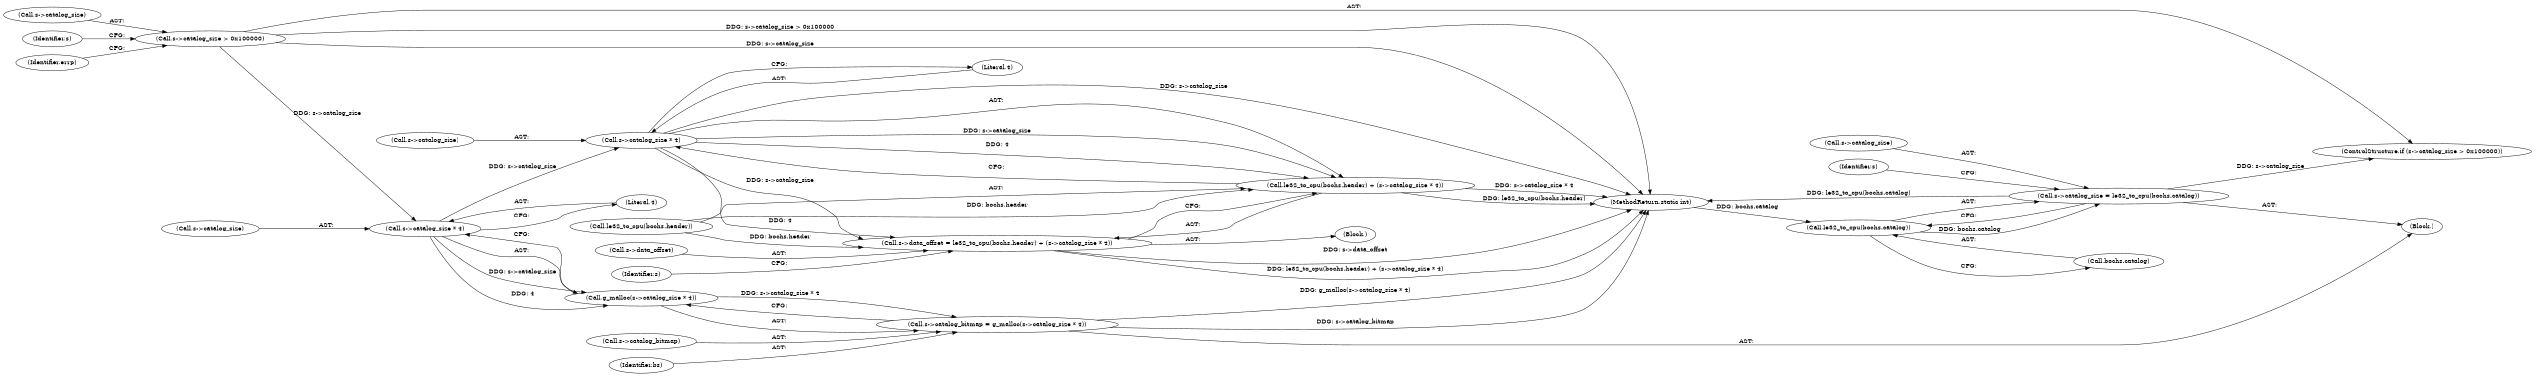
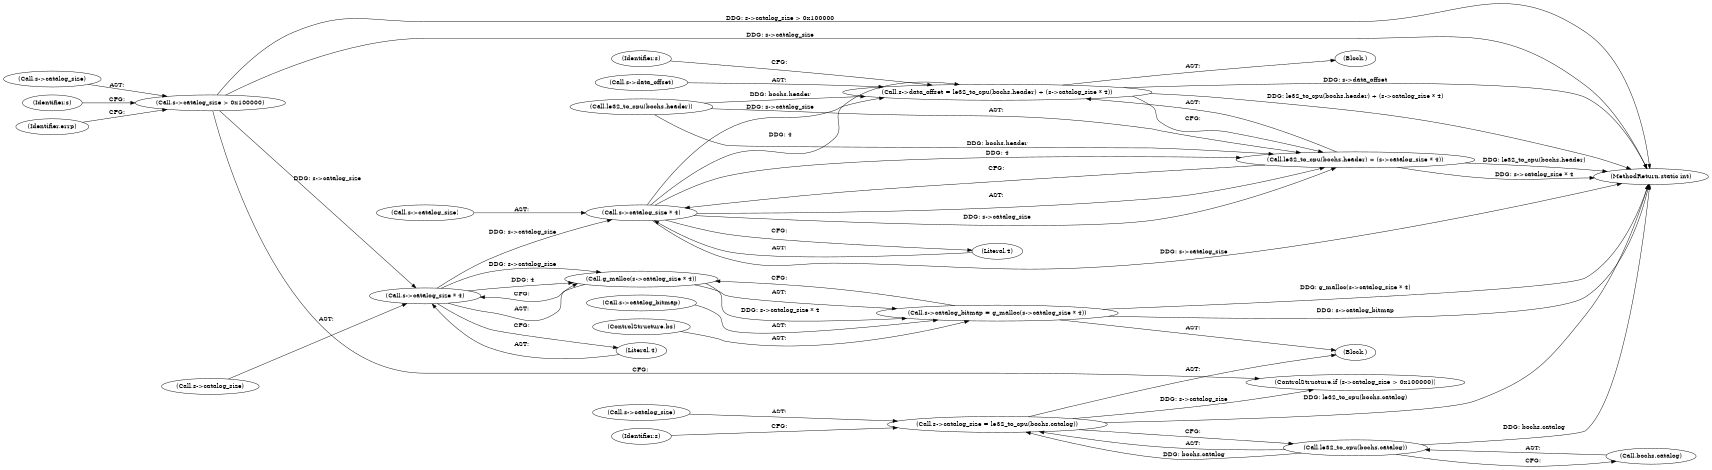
(1355, 7) -> (641, 370)
(1750, 214) -> (1608, 393)
(641, 365) -> (641, 327)
